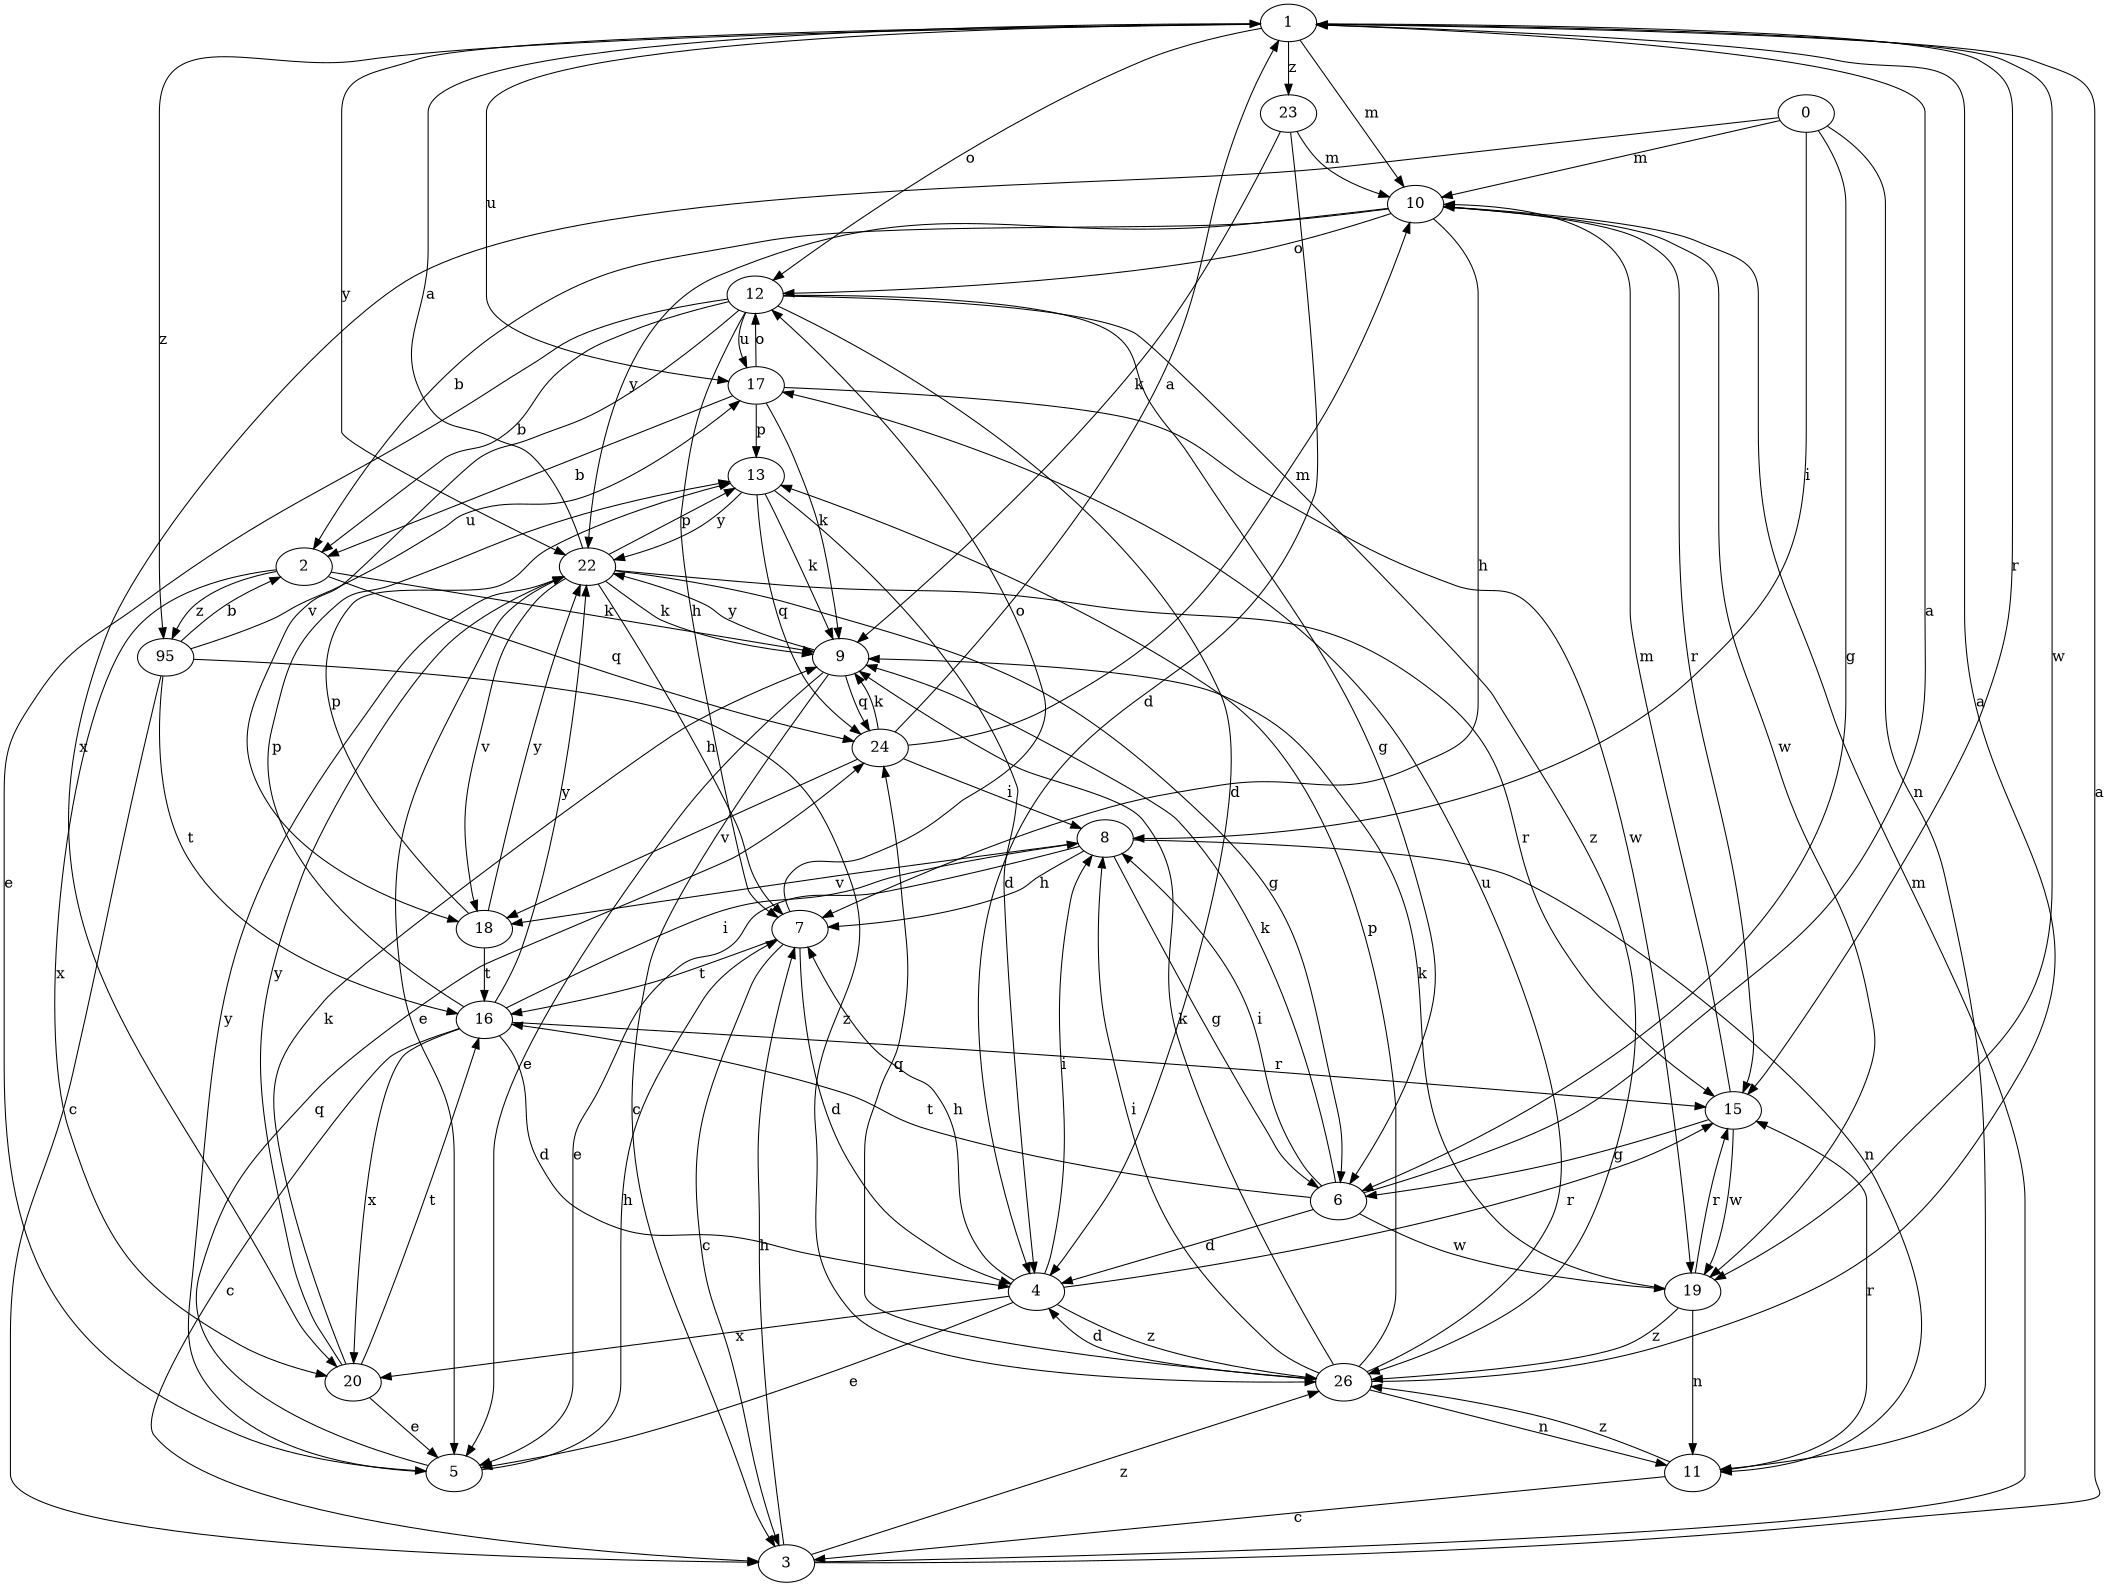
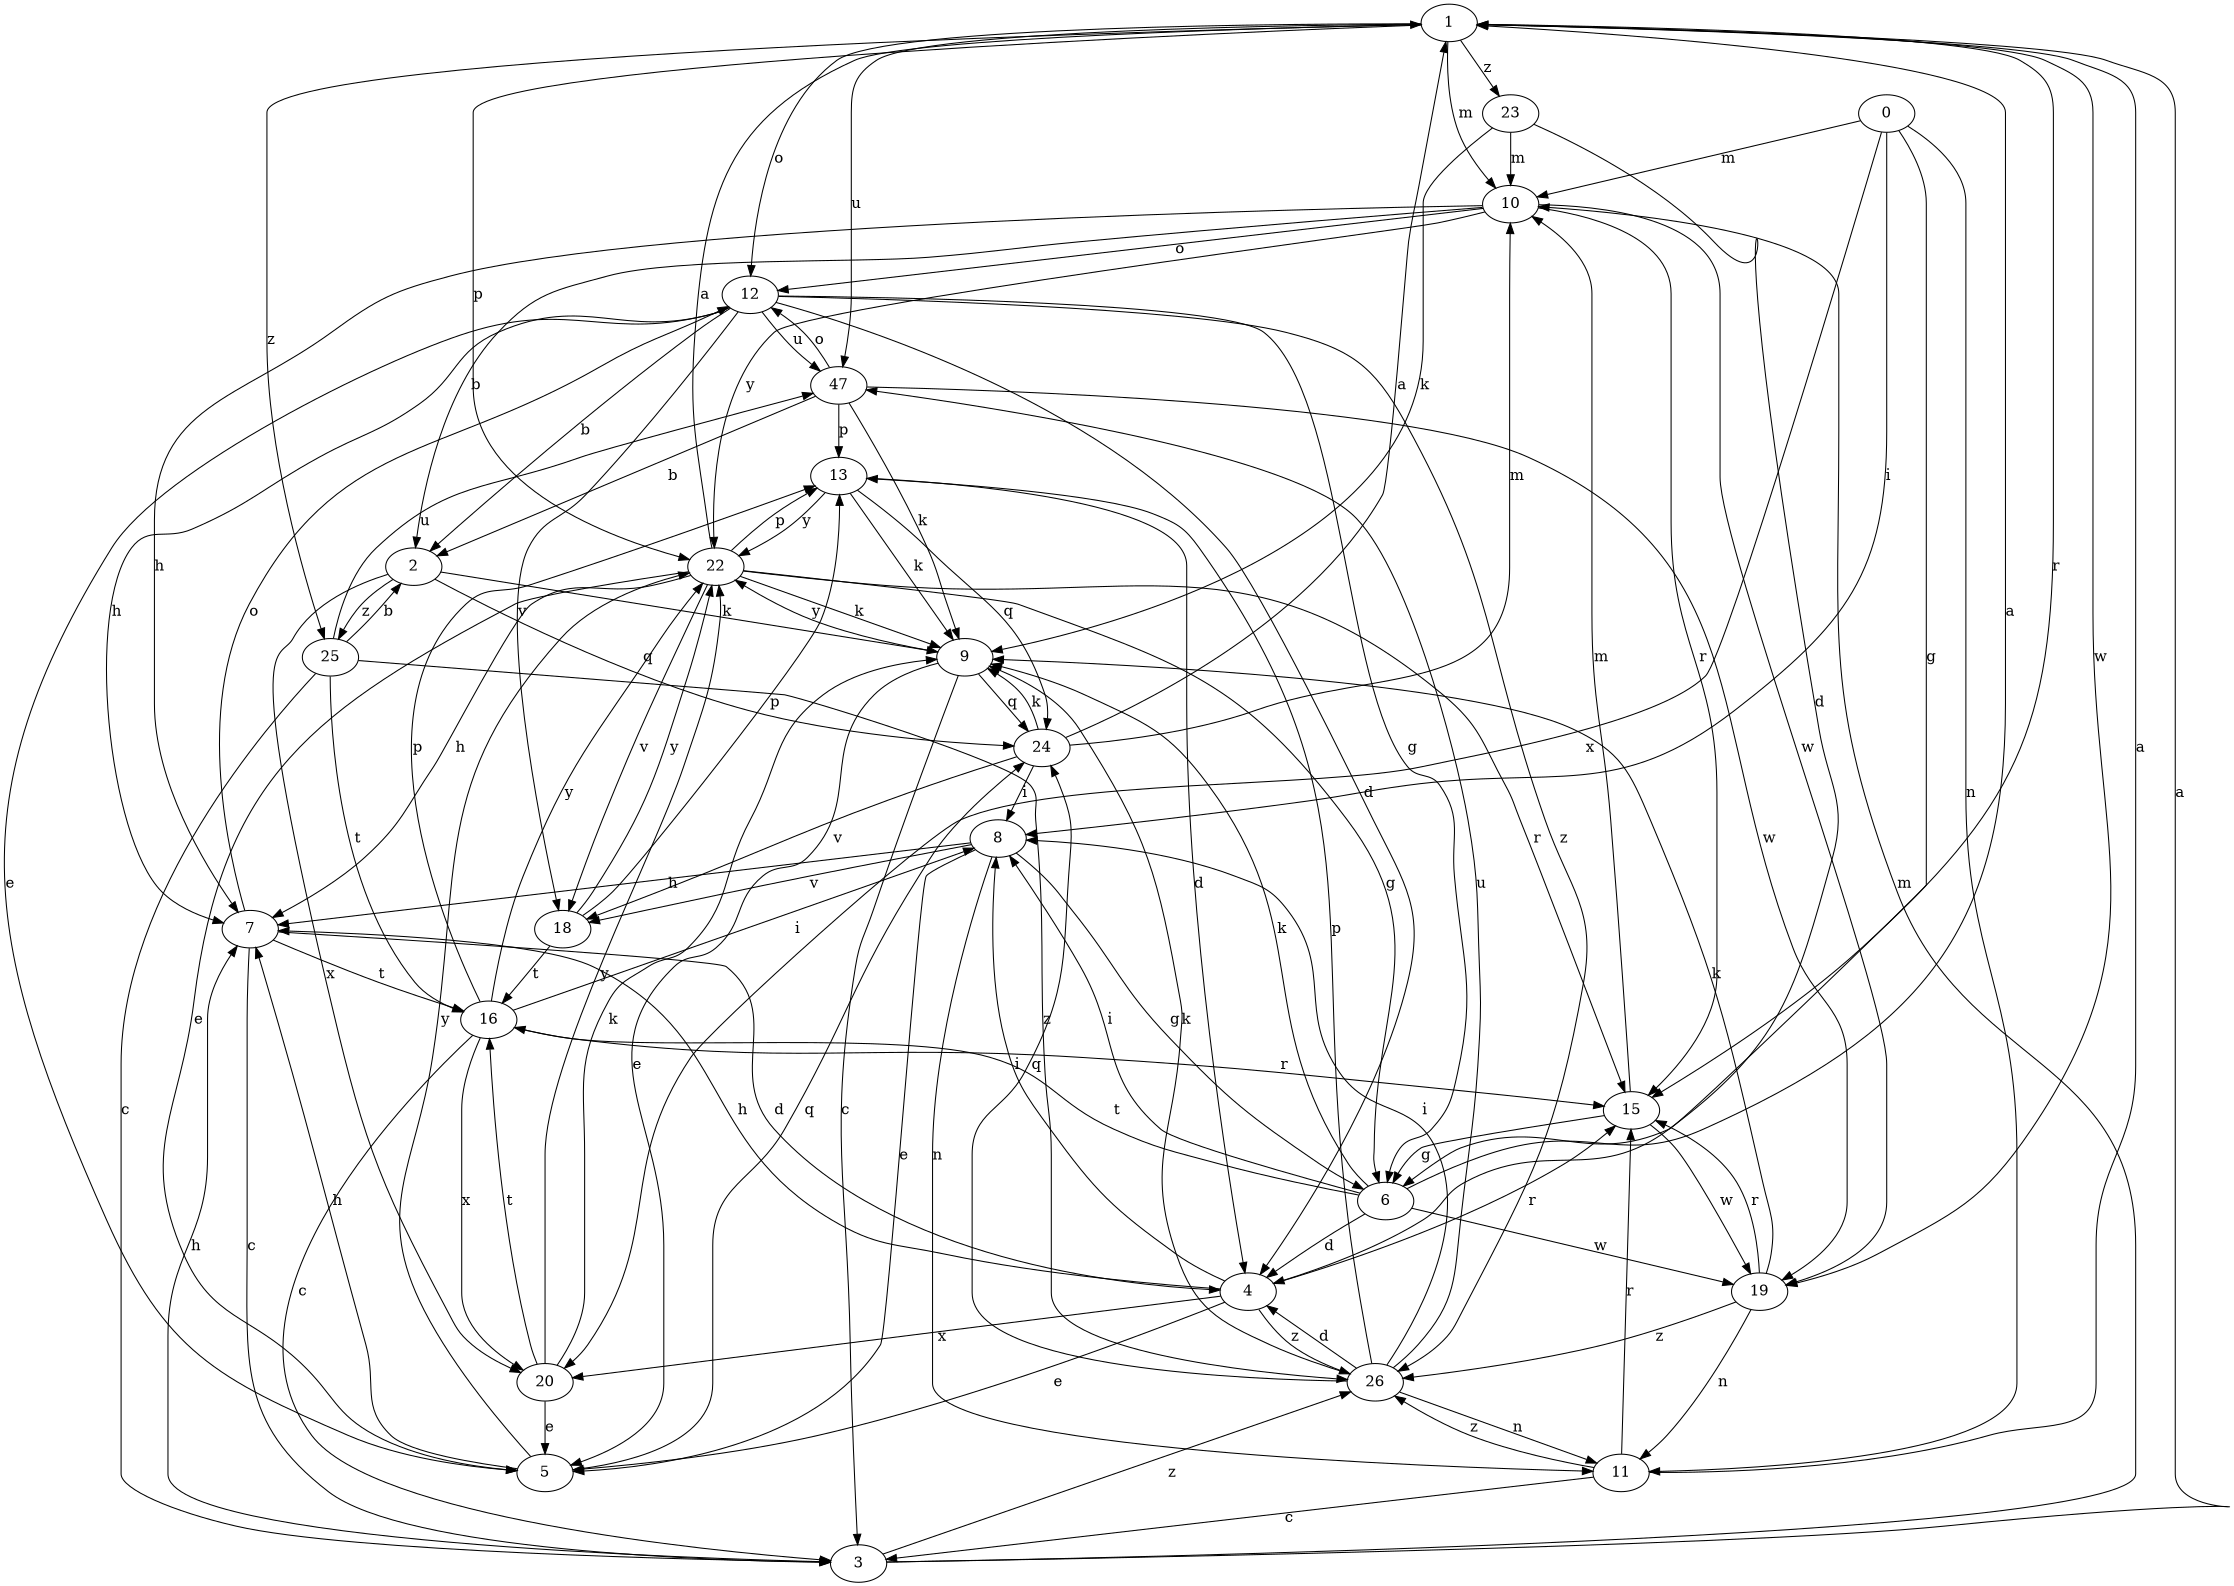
(346, 295) -> (478, 295)
(756, 385) -> (839, 385)
(1968, 649) -> (2136, 650)
(166, 657) -> (330, 657)
(690, 1235) -> none
